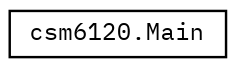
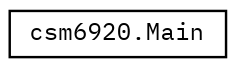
(118, 34) -> (118, 34)
